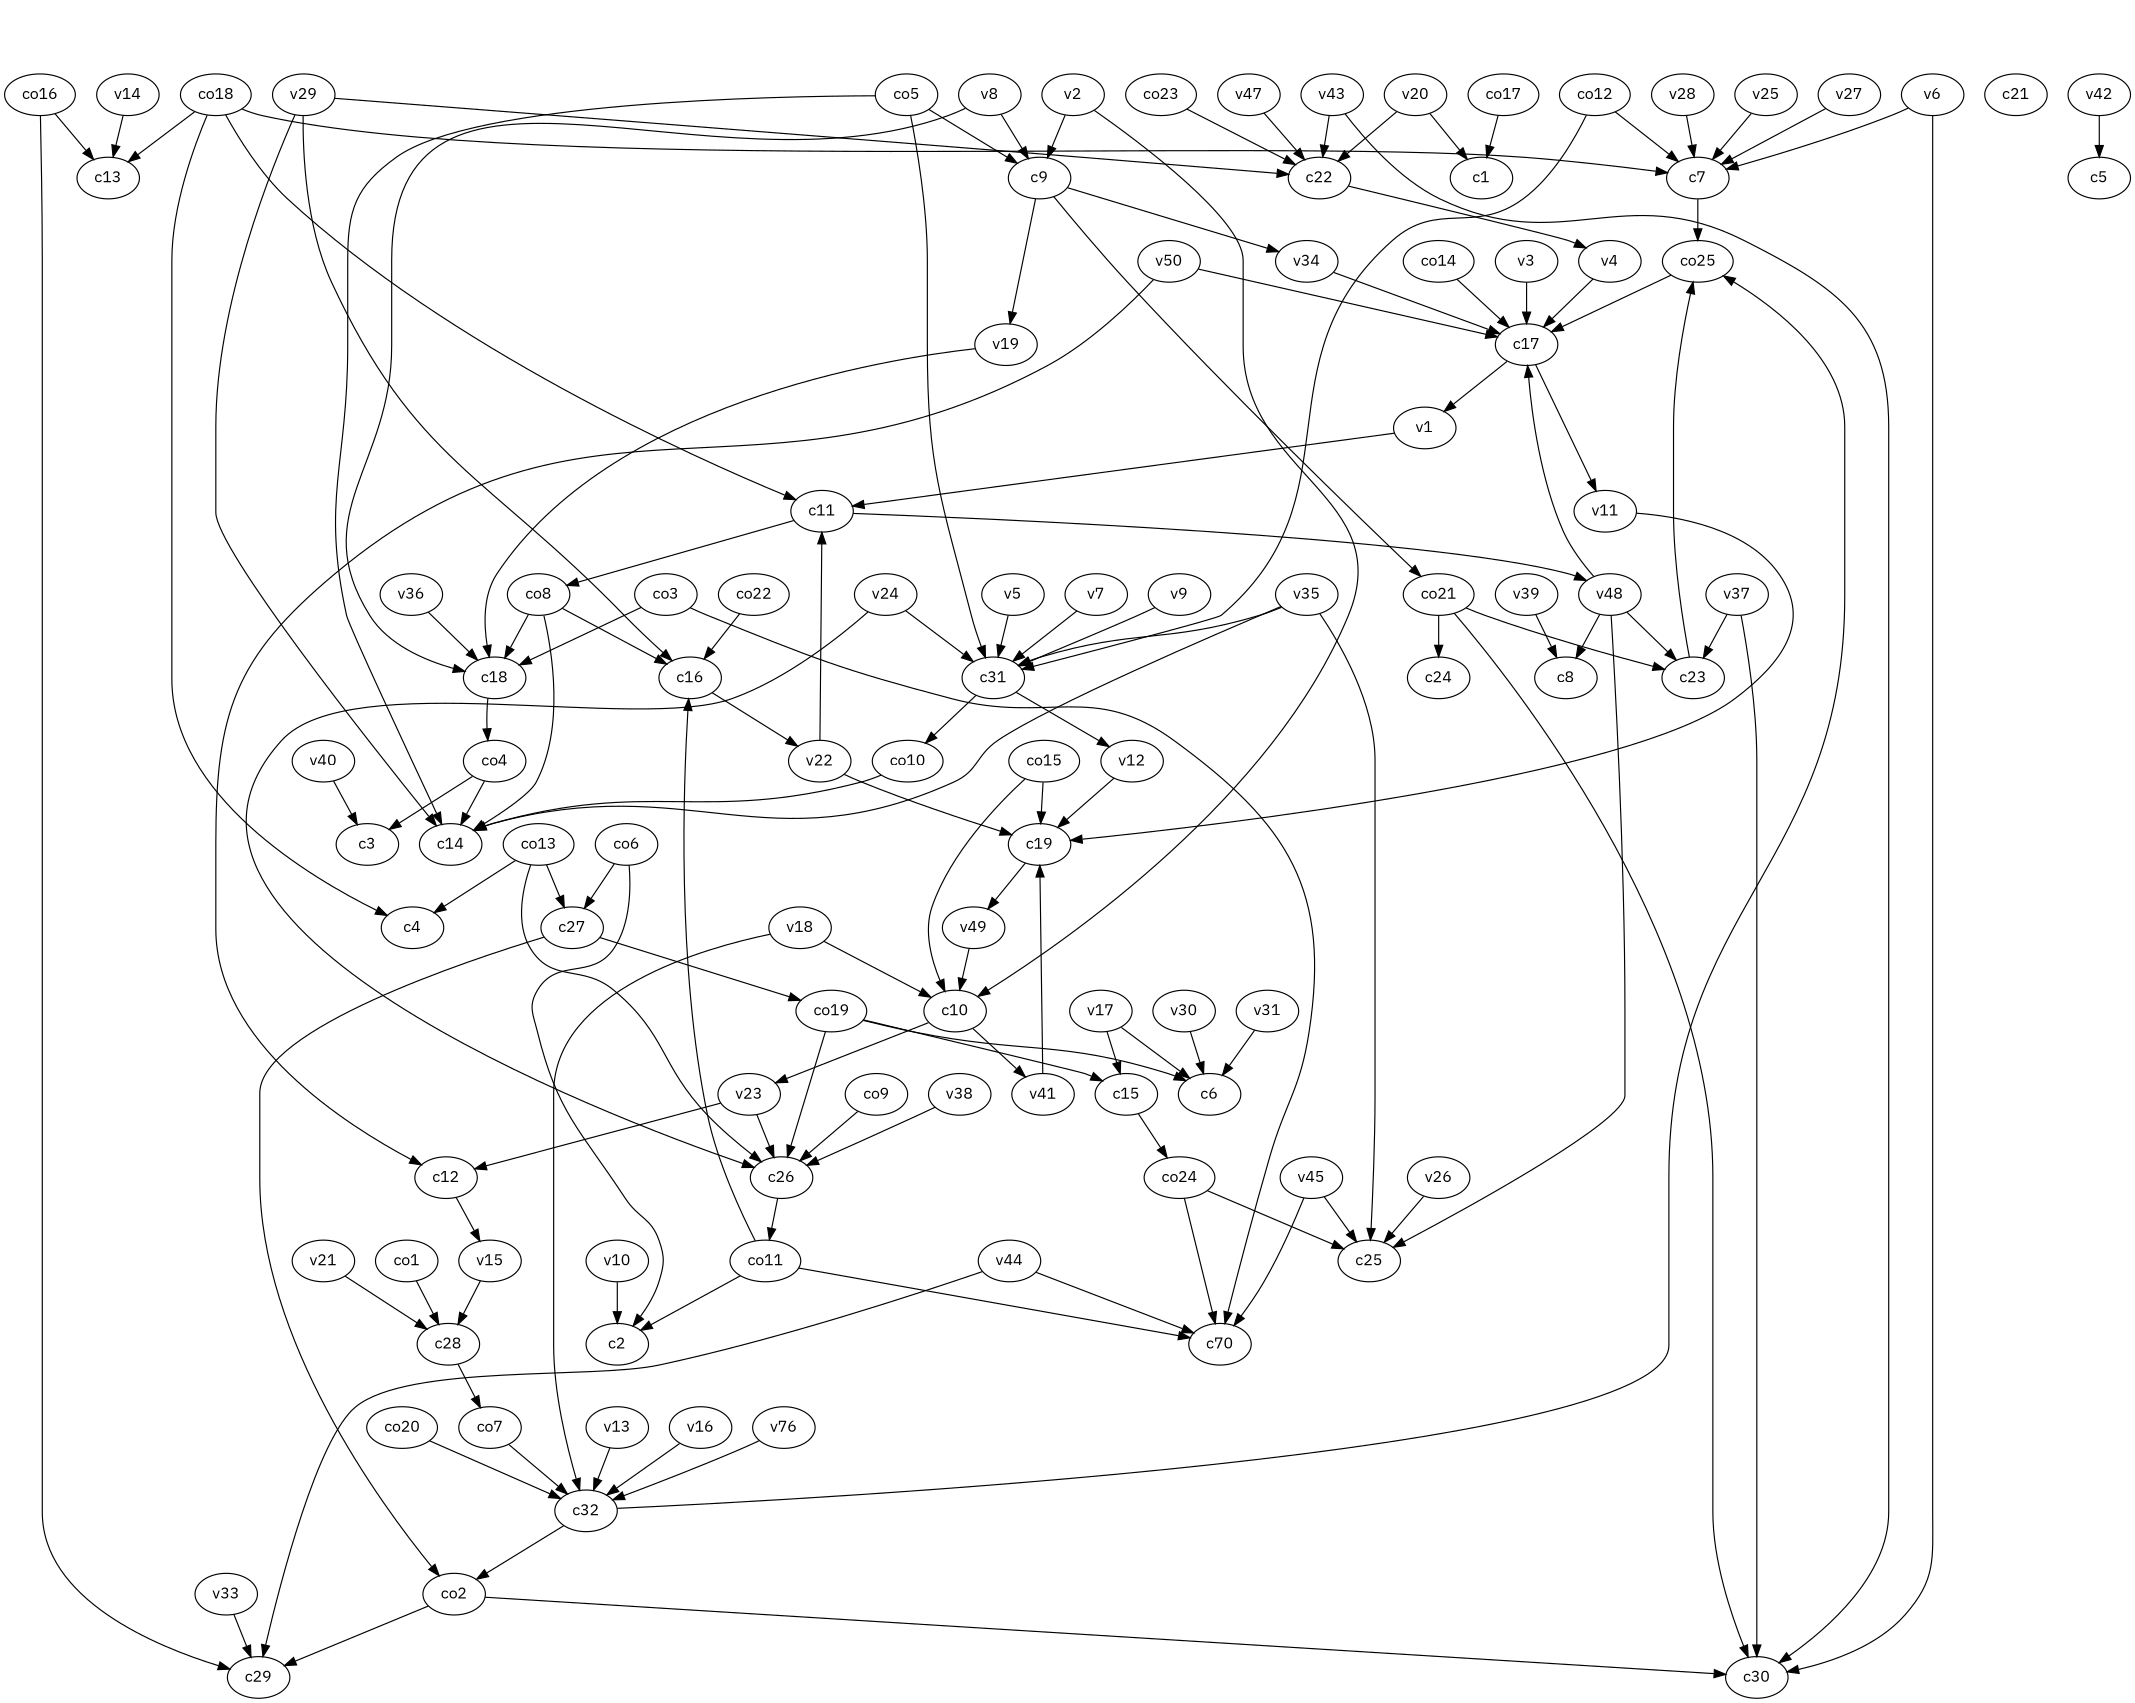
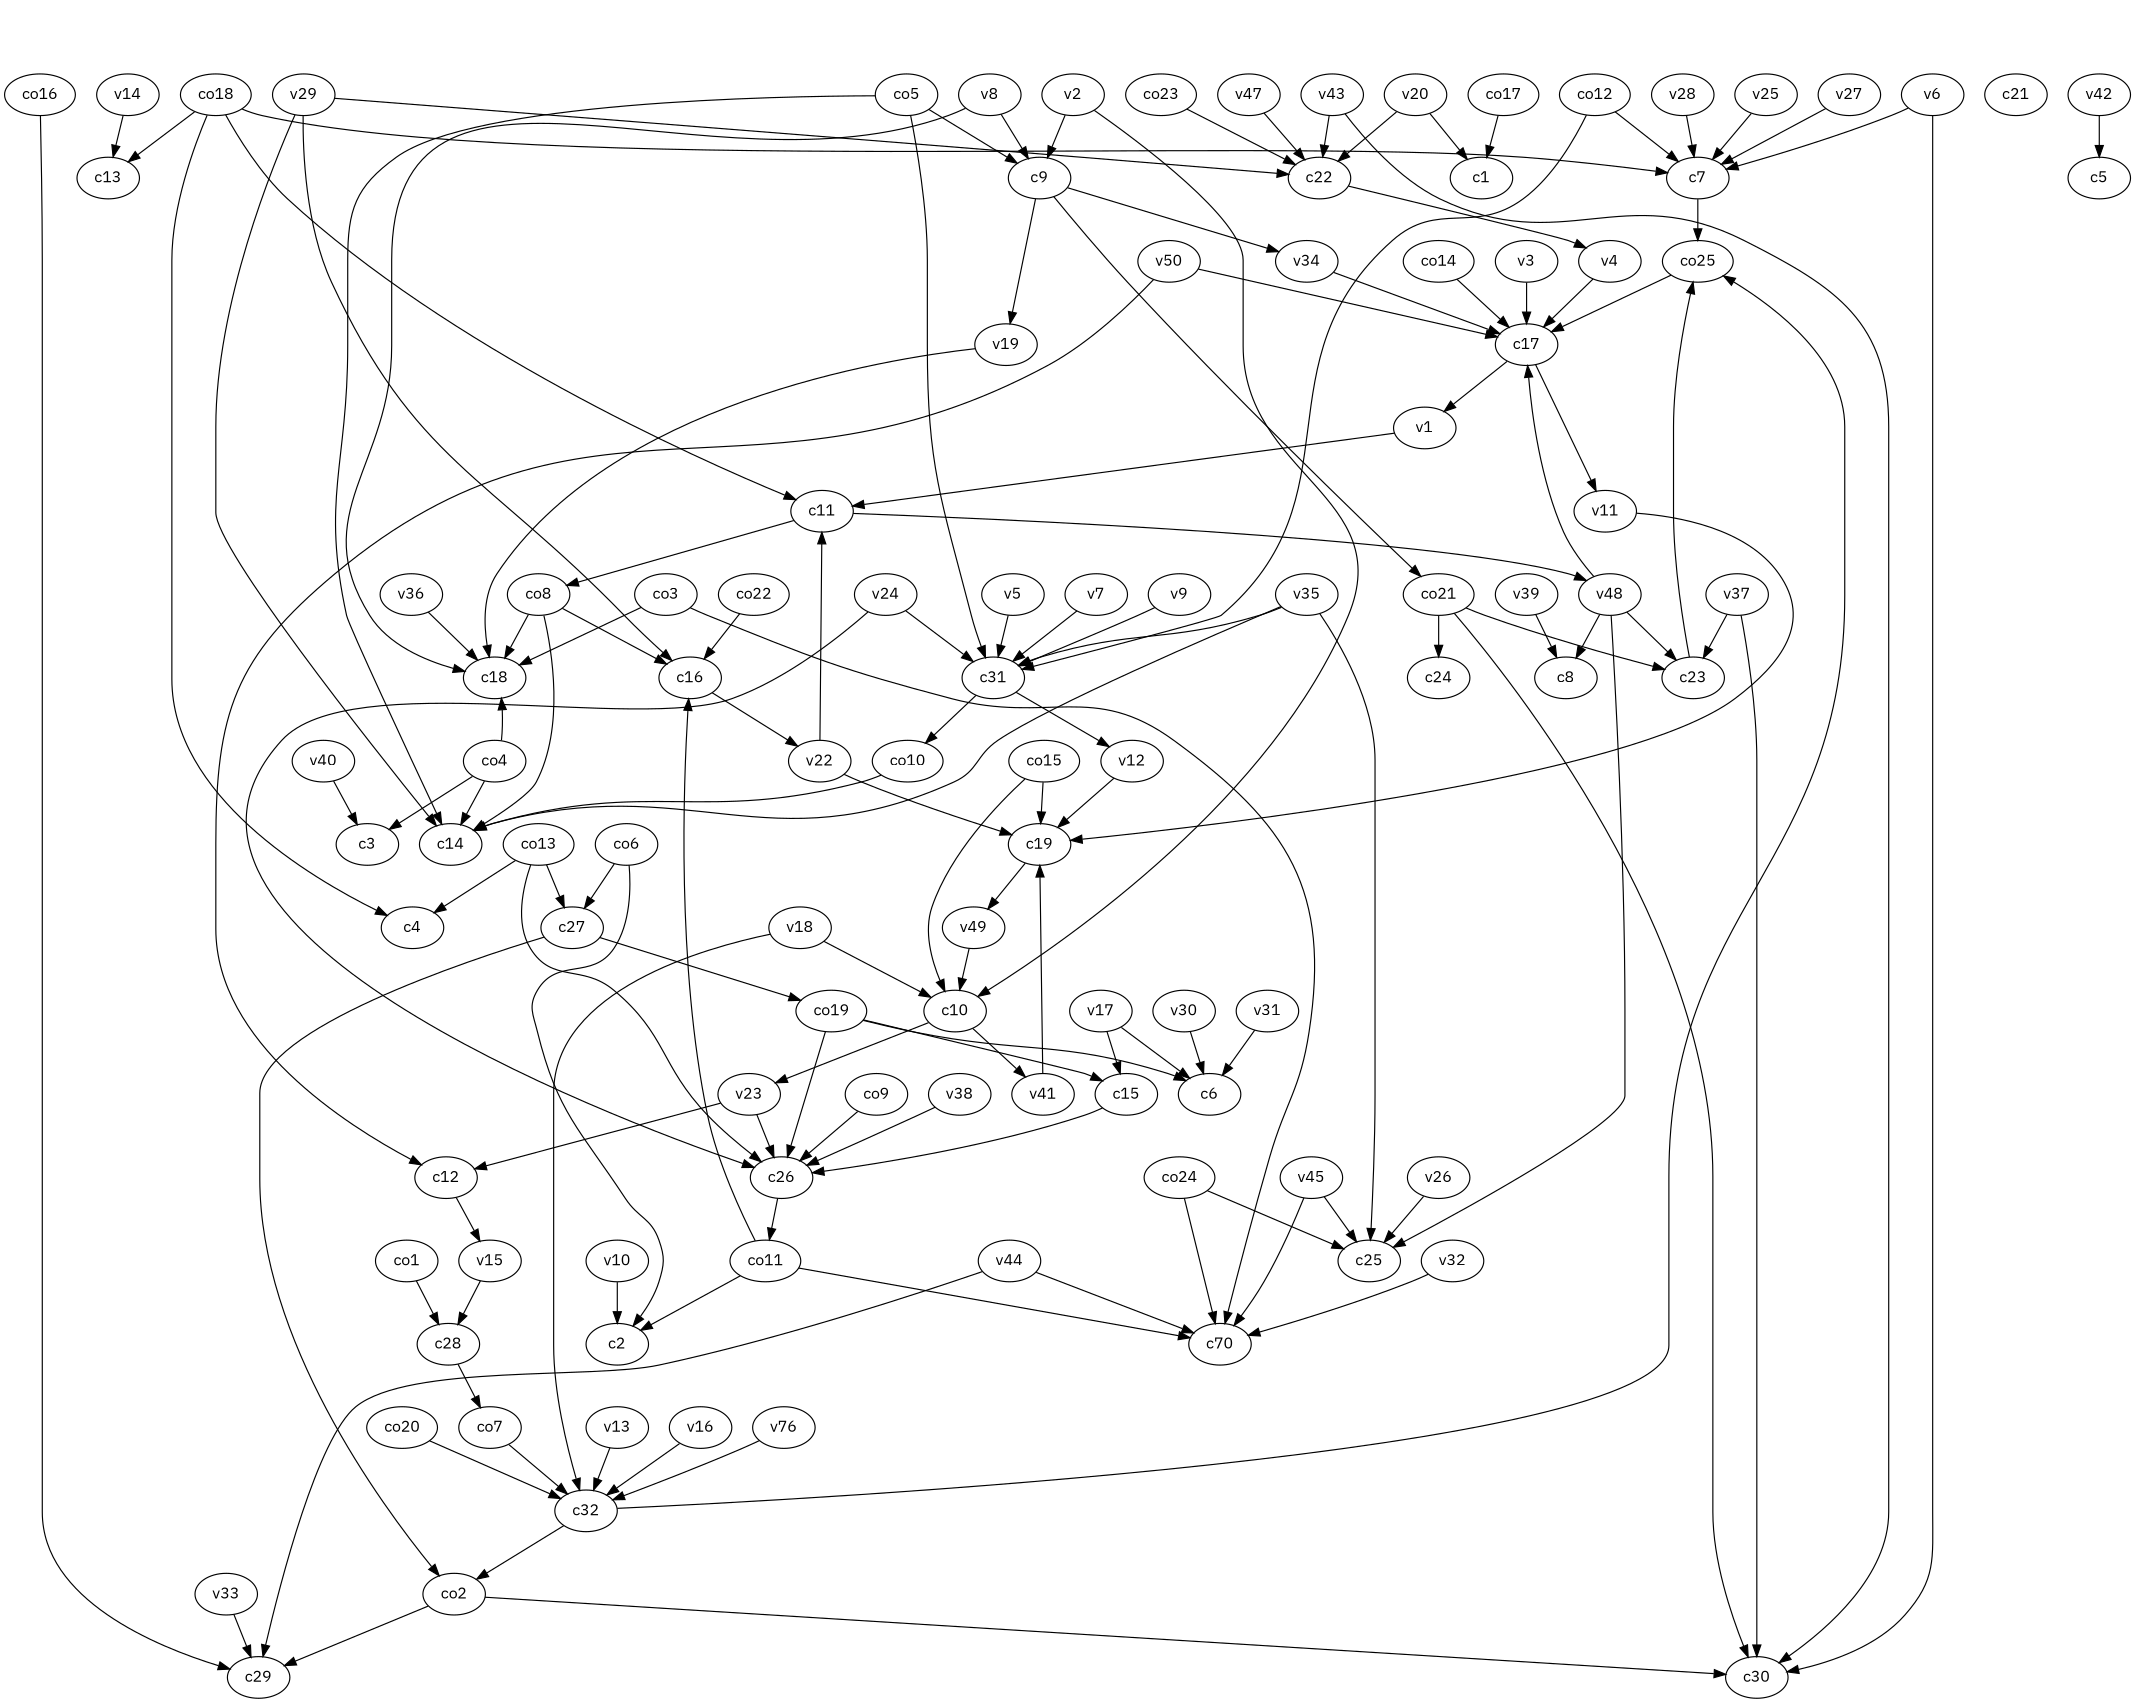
(71, 132) -> none
(487, 714) -> (502, 725)
(1150, 1131) -> (965, 1147)
(323, 1261) -> none
none -> (1453, 1261)
